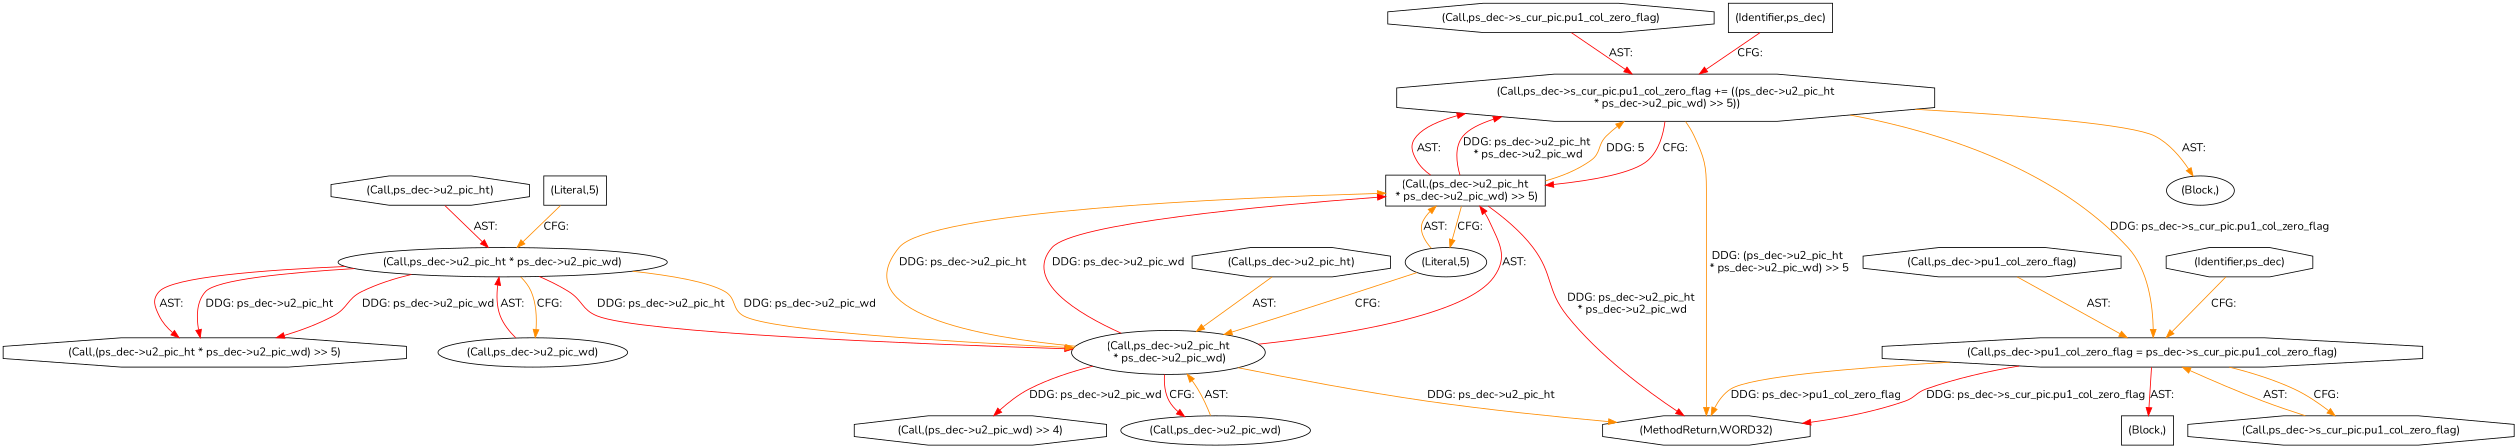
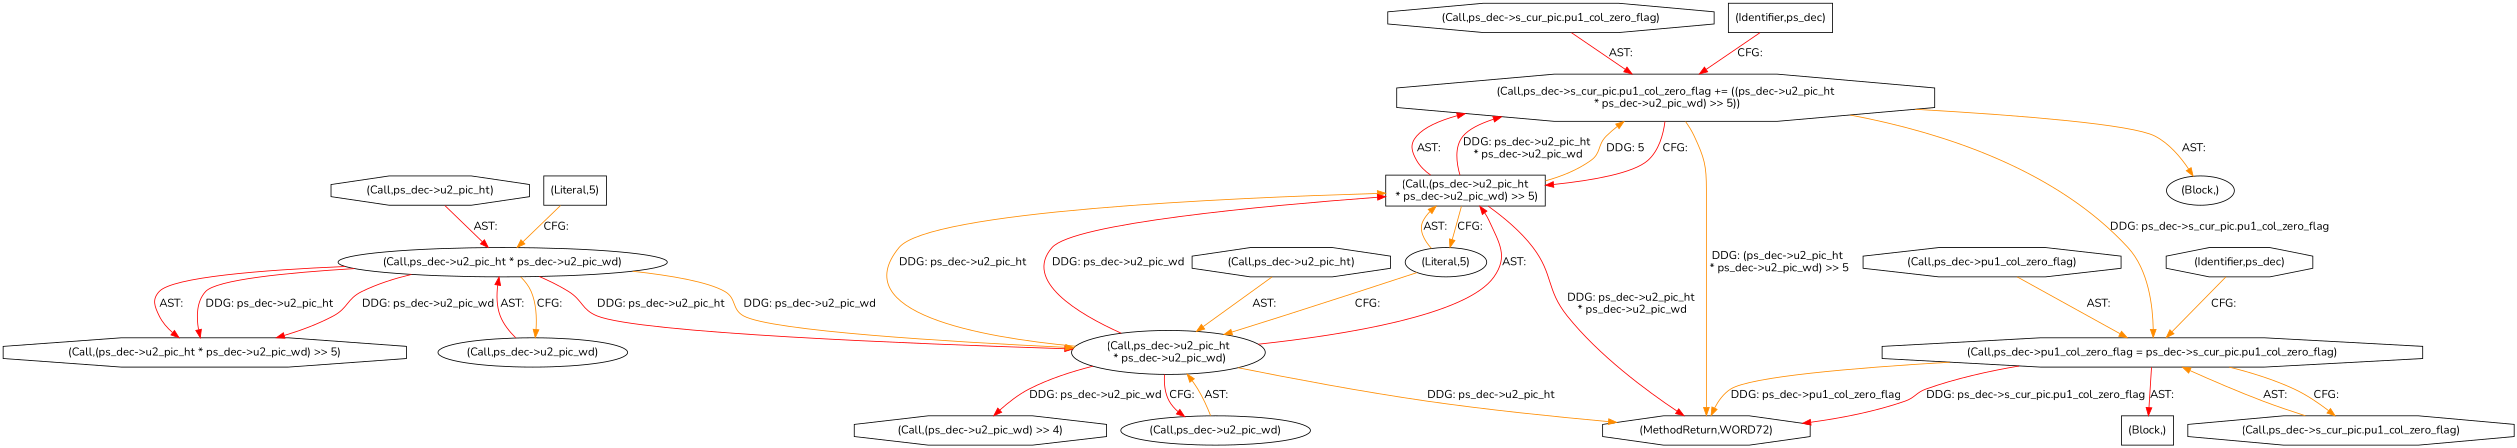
(1706, 430) -> (1706, 430)
